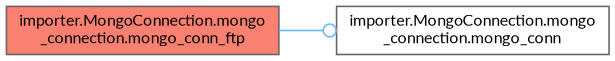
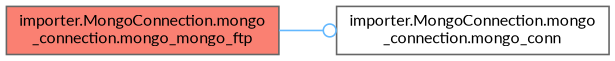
(143, 30) -> (143, 30)
